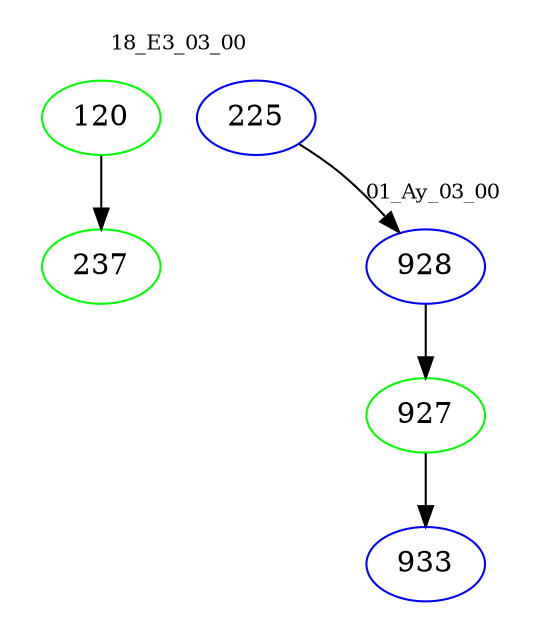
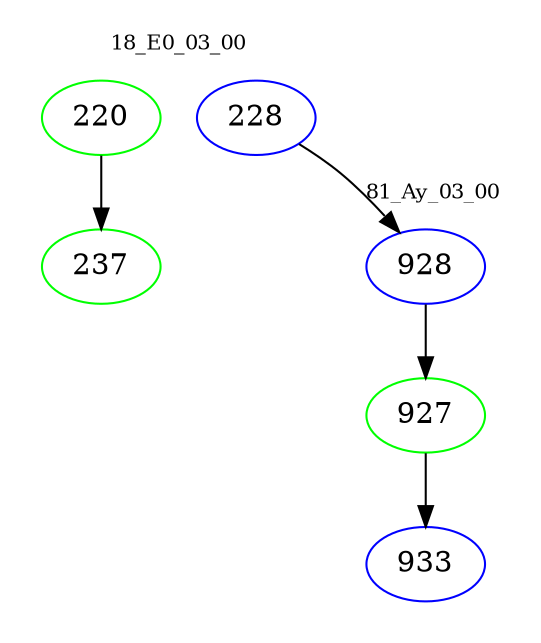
(179, 44) -> (179, 44)
(101, 118) -> (101, 118)
(256, 118) -> (256, 118)
(433, 193) -> (433, 193)
